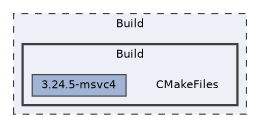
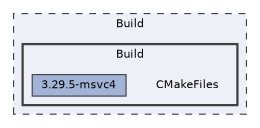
(79, 85) -> (79, 85)
